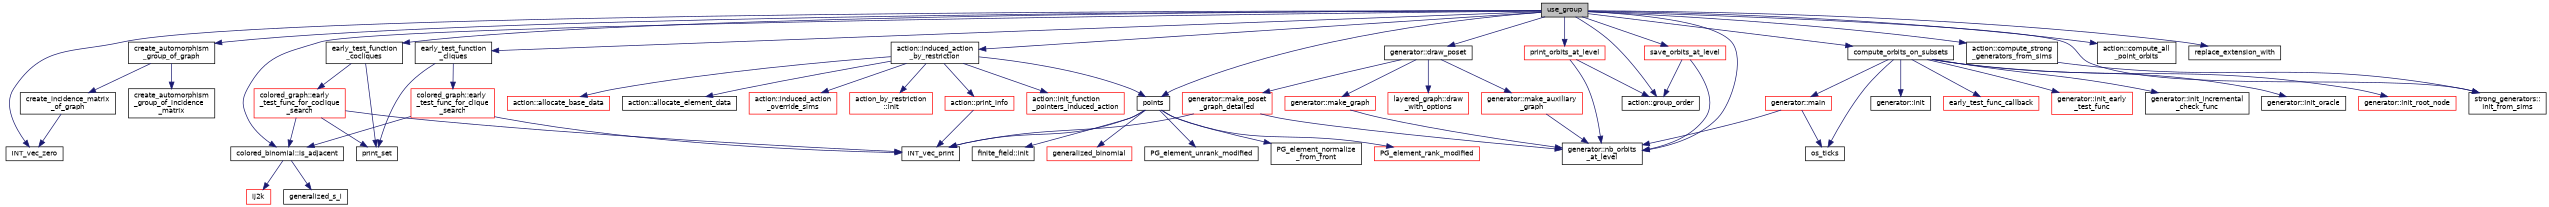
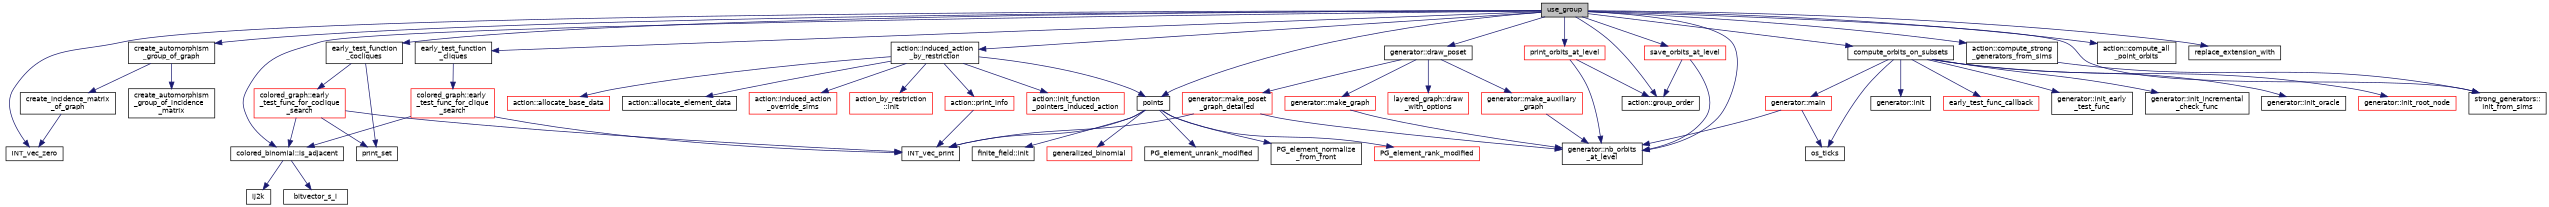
(400, 96) -> none
(2092, 103) -> (2092, 103)
(259, 197) -> (259, 197)
(316, 197) -> (316, 197)
